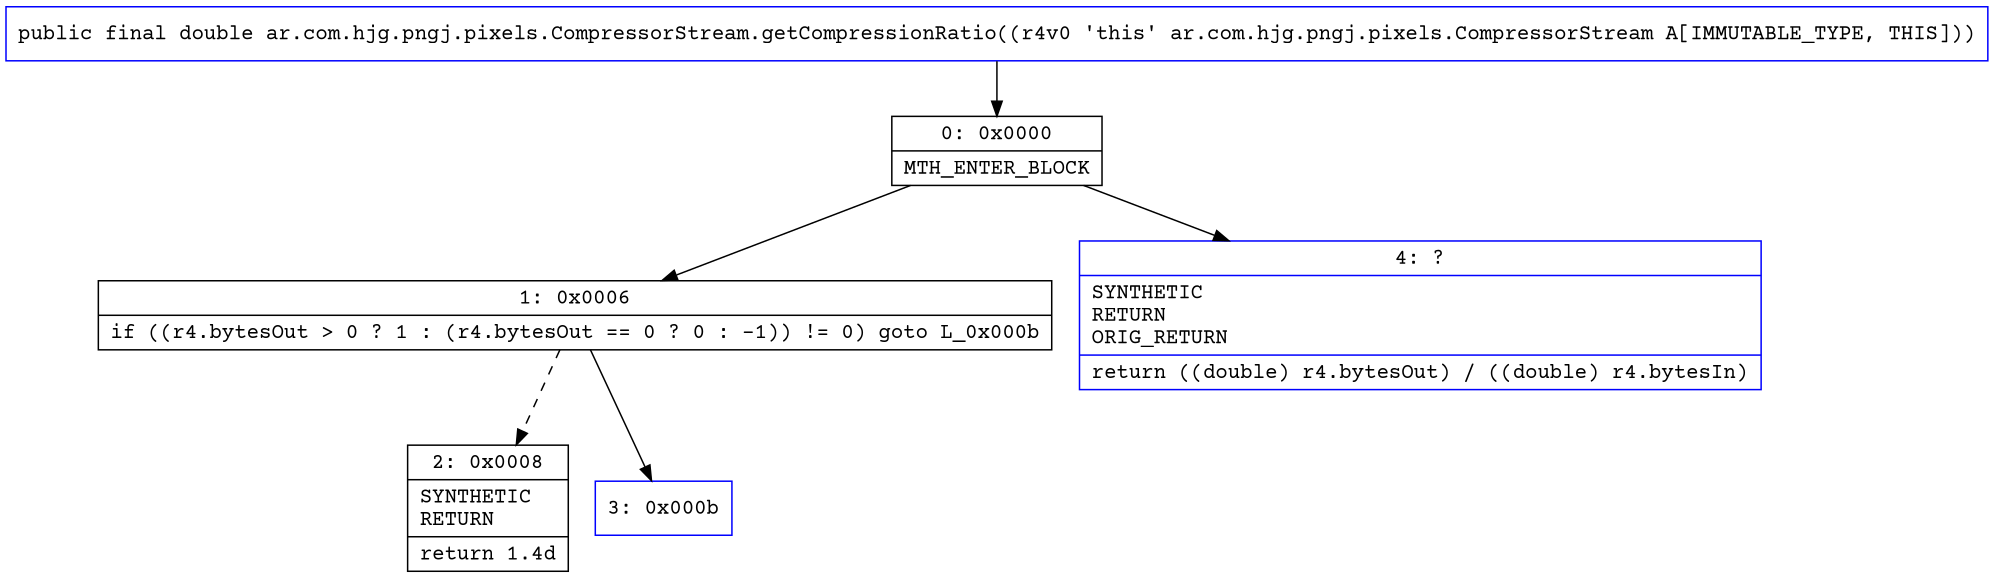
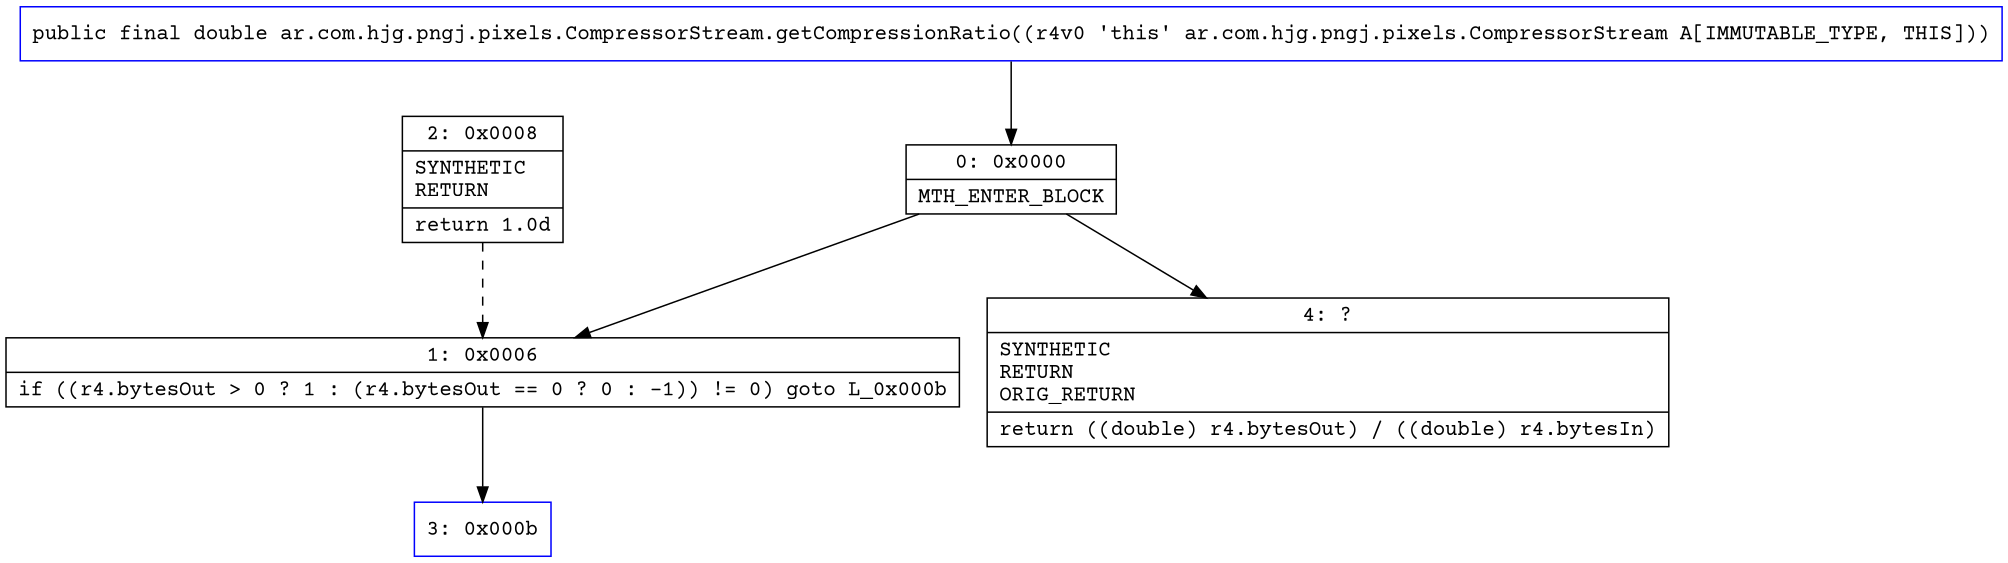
(1420, 315) -> (1328, 372)
(541, 390) -> (483, 283)
(488, 553) -> (483, 224)
